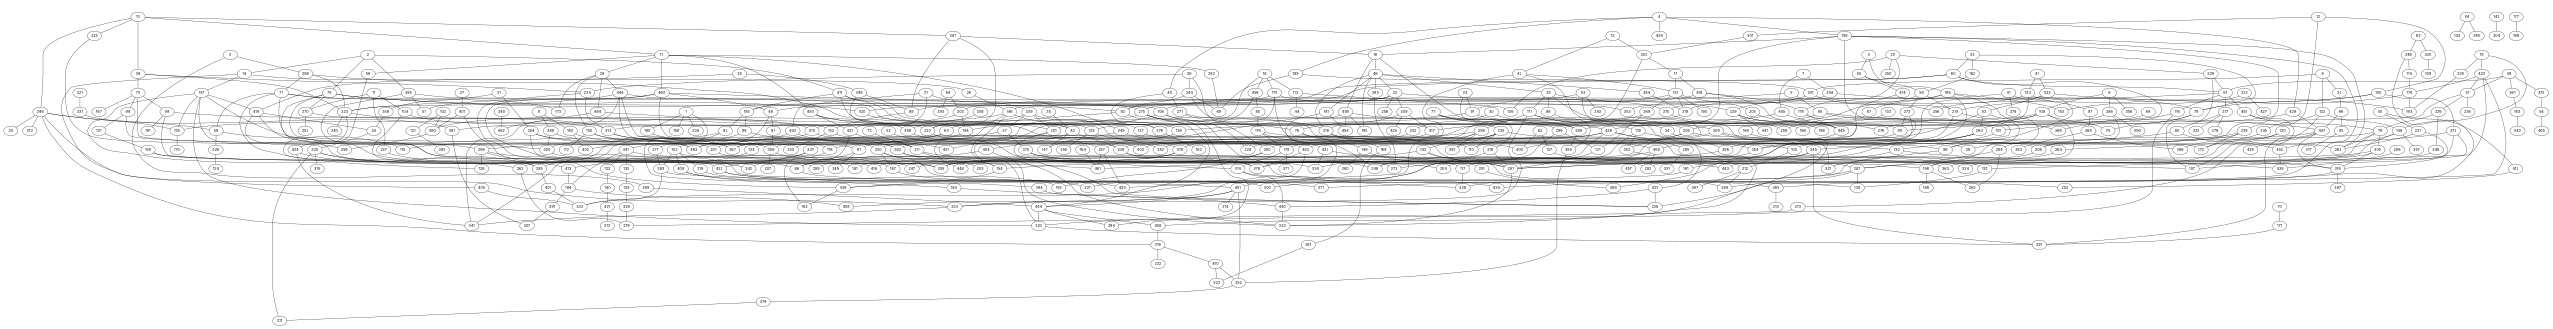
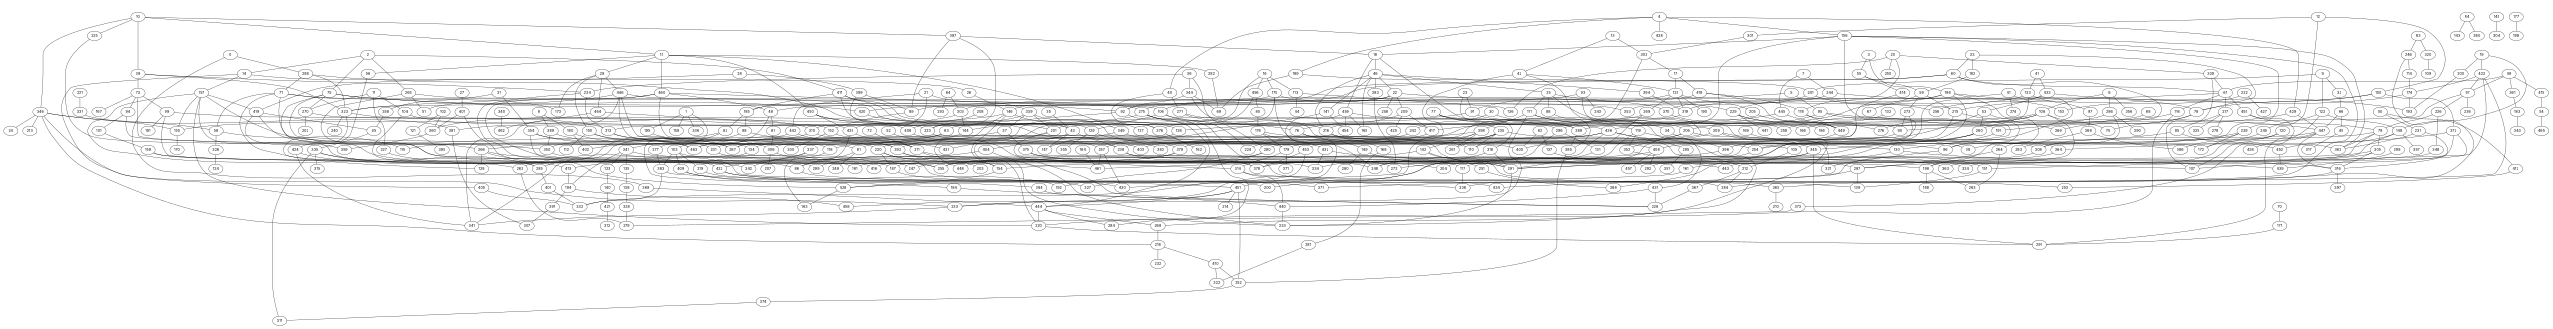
(1790, 180) -> (1675, 197)
